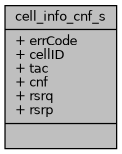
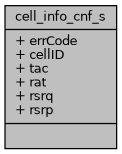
(32, 83) -> (31, 83)
